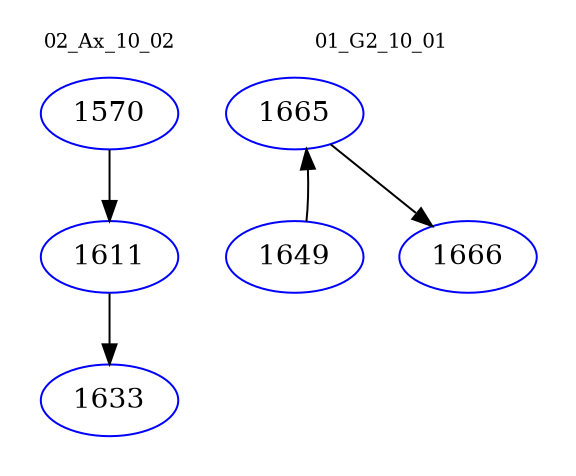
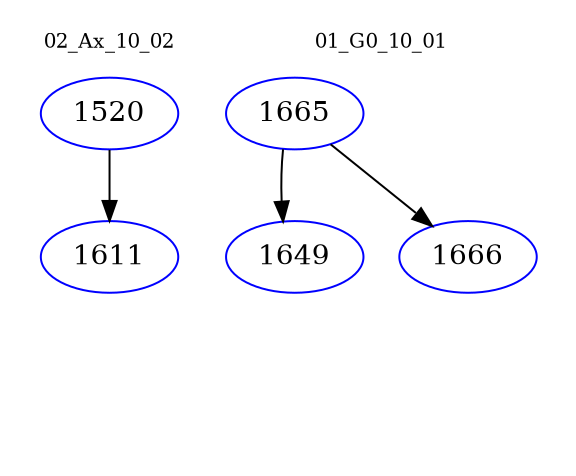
(381, 43) -> (381, 43)
(110, 114) -> (110, 114)
(308, 196) -> (281, 175)
(110, 400) -> none
